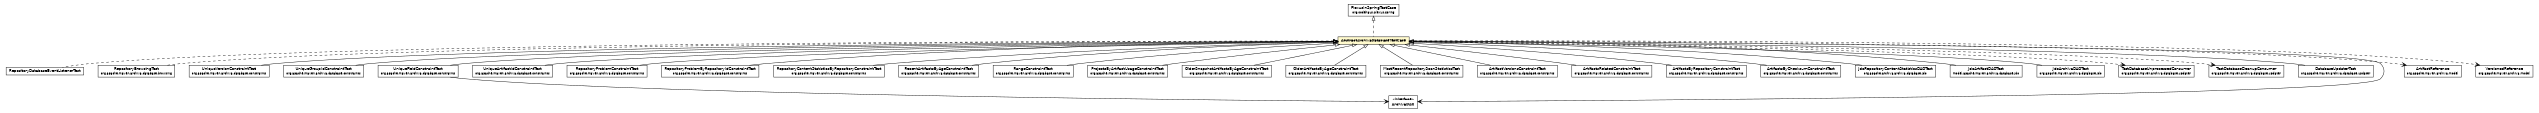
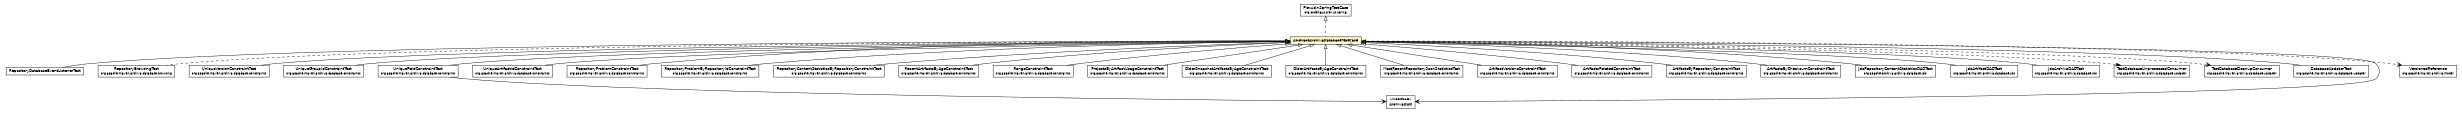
(380, 50) -> (399, 50)
(1908, 53) -> (1909, 53)
(2433, 71) -> none
(1986, 73) -> (1984, 73)
